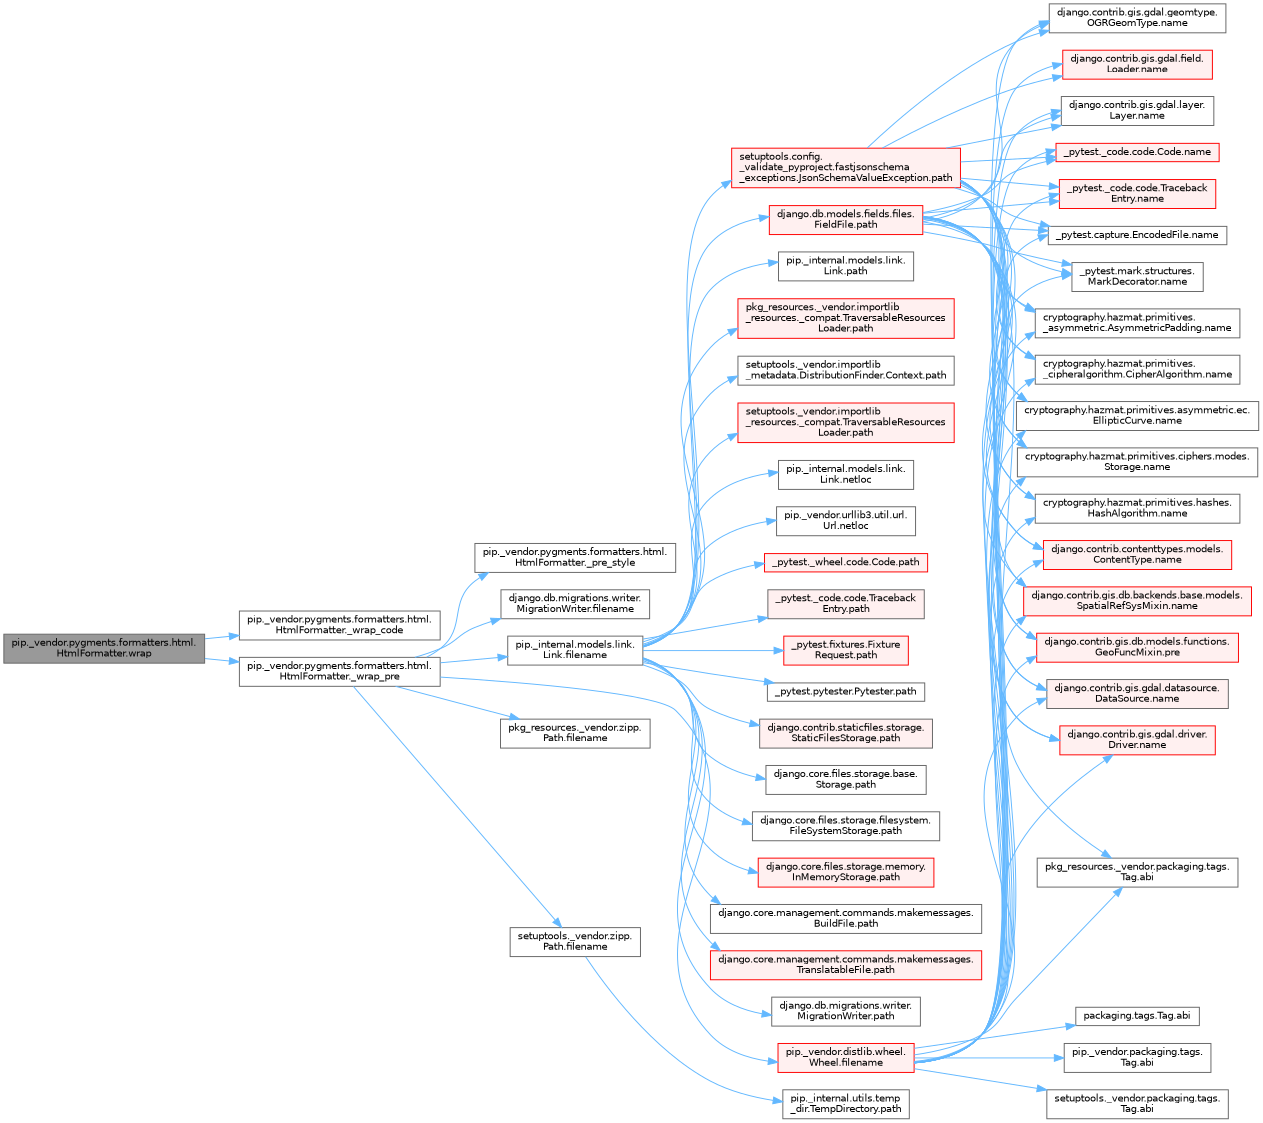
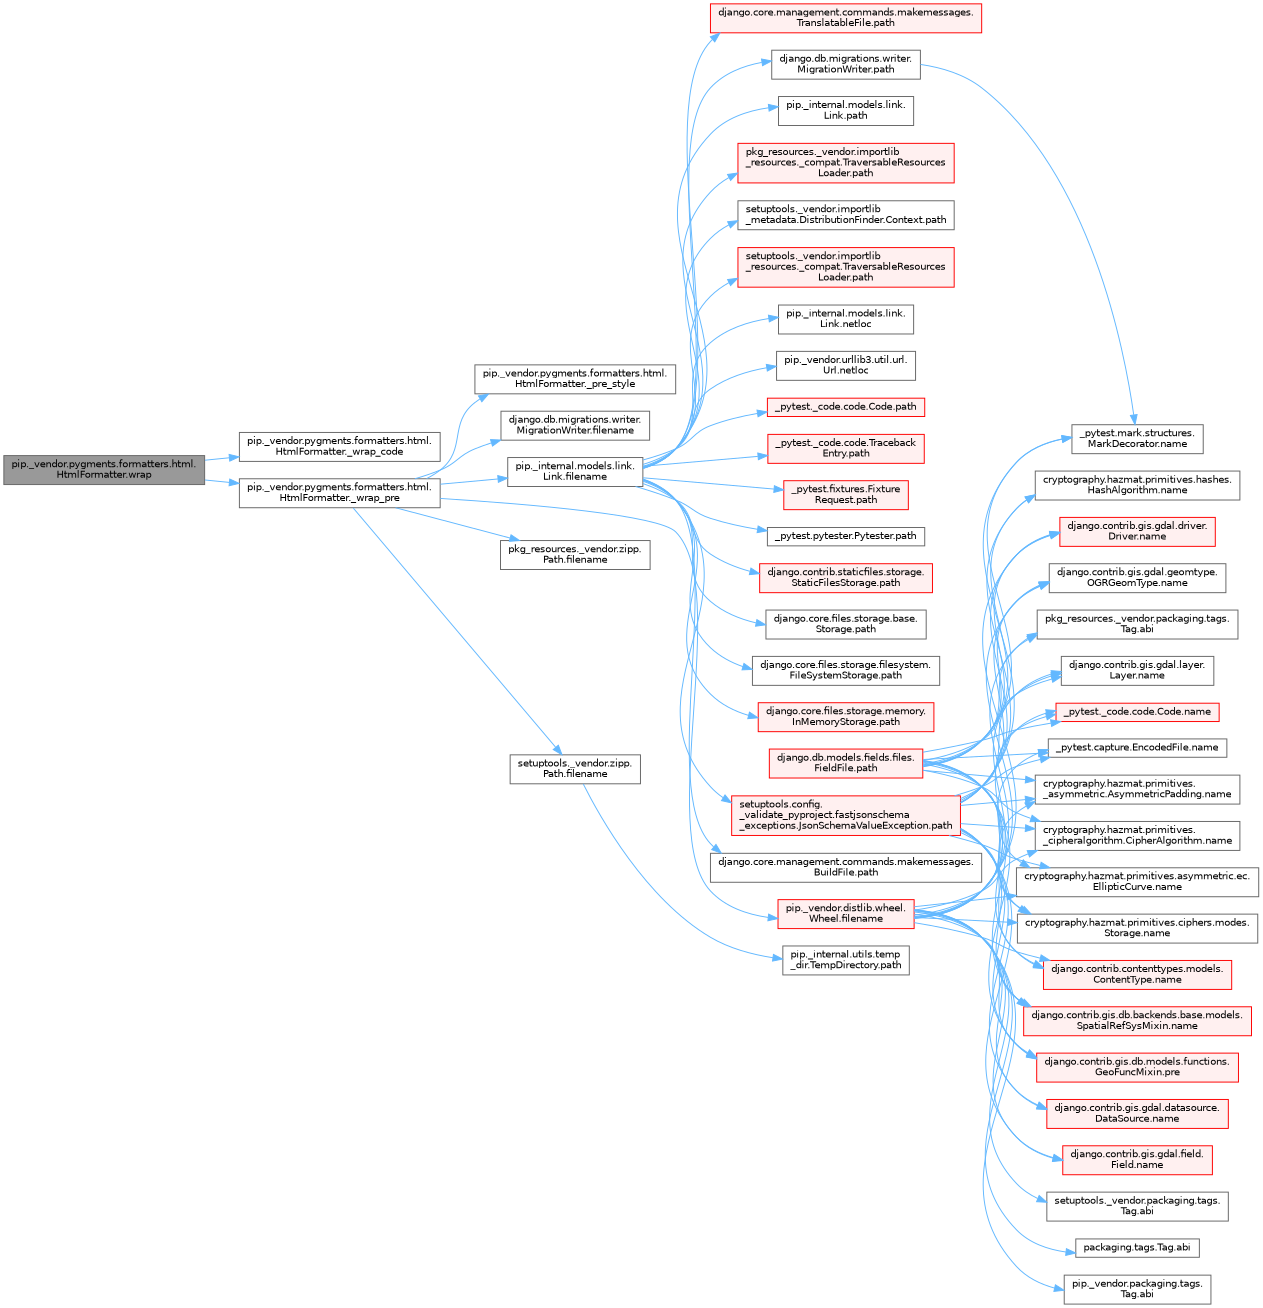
(1138, 65) -> (1138, 1160)
(1138, 194) -> none
(692, 427) -> none
(1001, 437) -> none
(846, 563) -> (846, 407)
(846, 604) -> (846, 449)
(1000, 679) -> (1073, 207)
(1138, 694) -> (1138, 1114)
(846, 734) -> (846, 578)
(1002, 814) -> none
